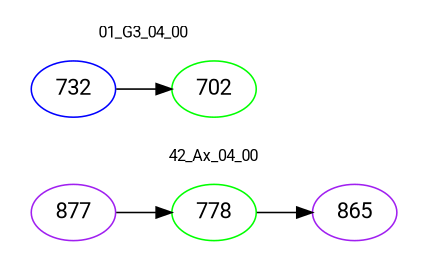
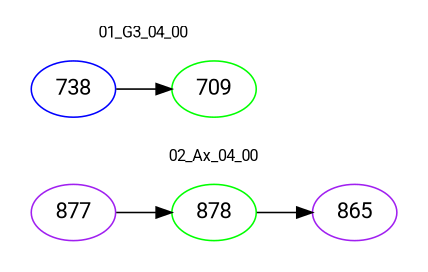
(73, 89) -> (73, 89)
(214, 89) -> (214, 89)
(214, 157) -> (214, 157)
(214, 212) -> (214, 212)
